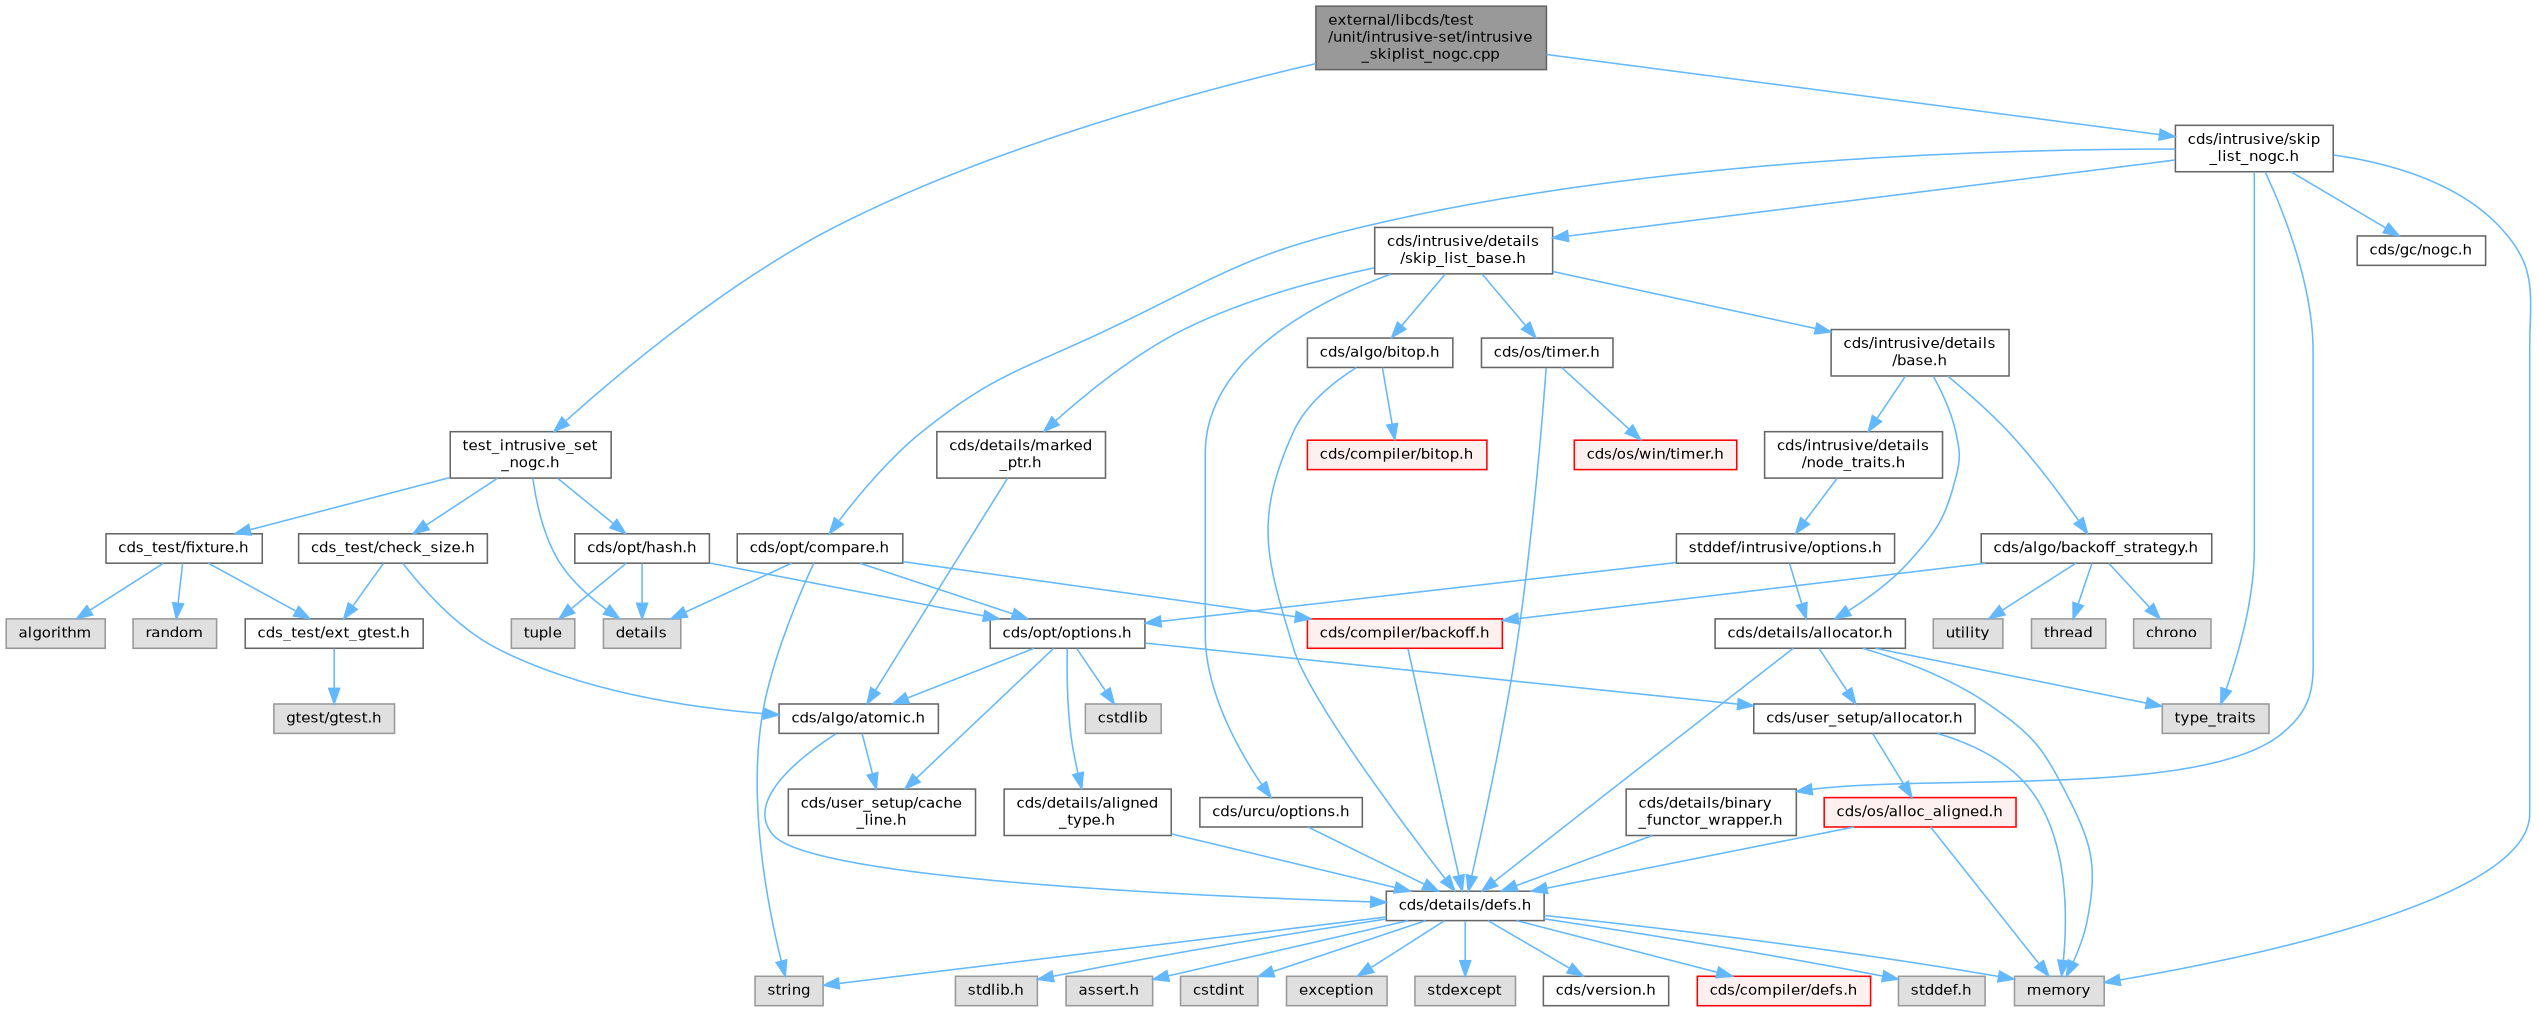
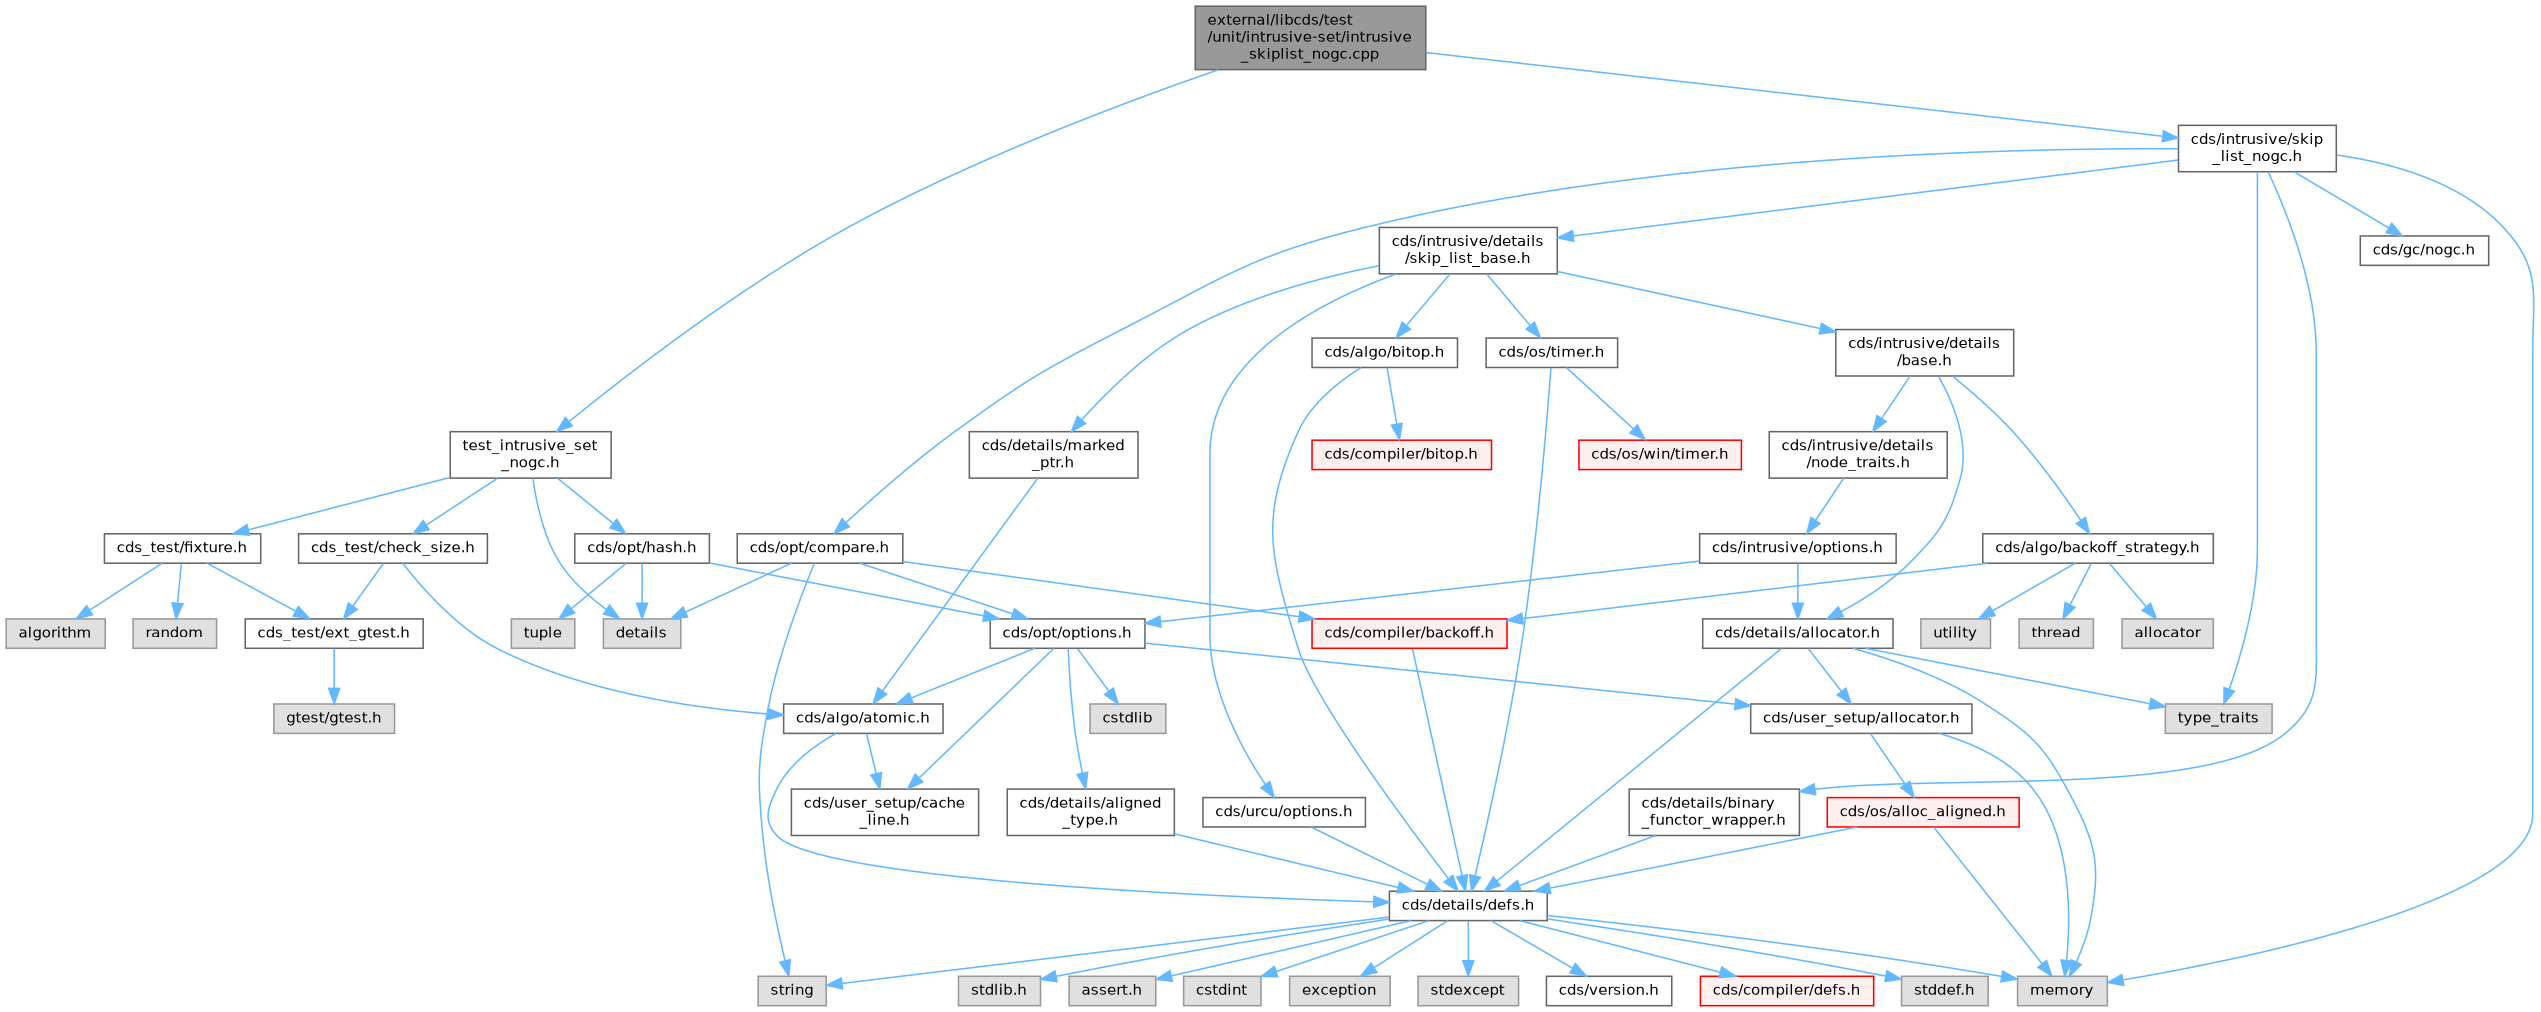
(1785, 548) -> (1798, 548)
(2172, 634) -> (2168, 634)
